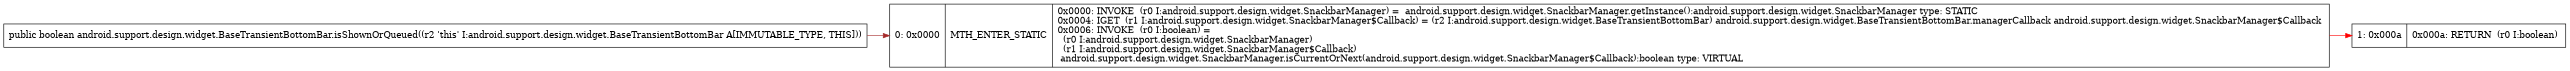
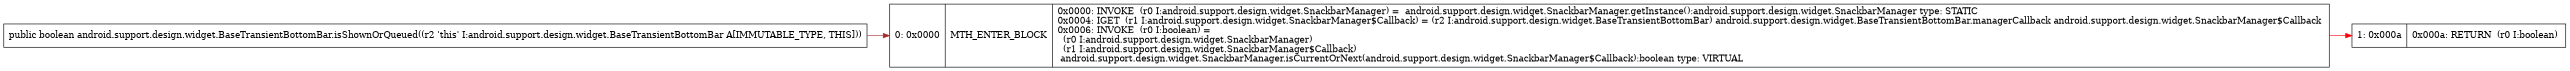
(999, 35) -> (999, 35)
